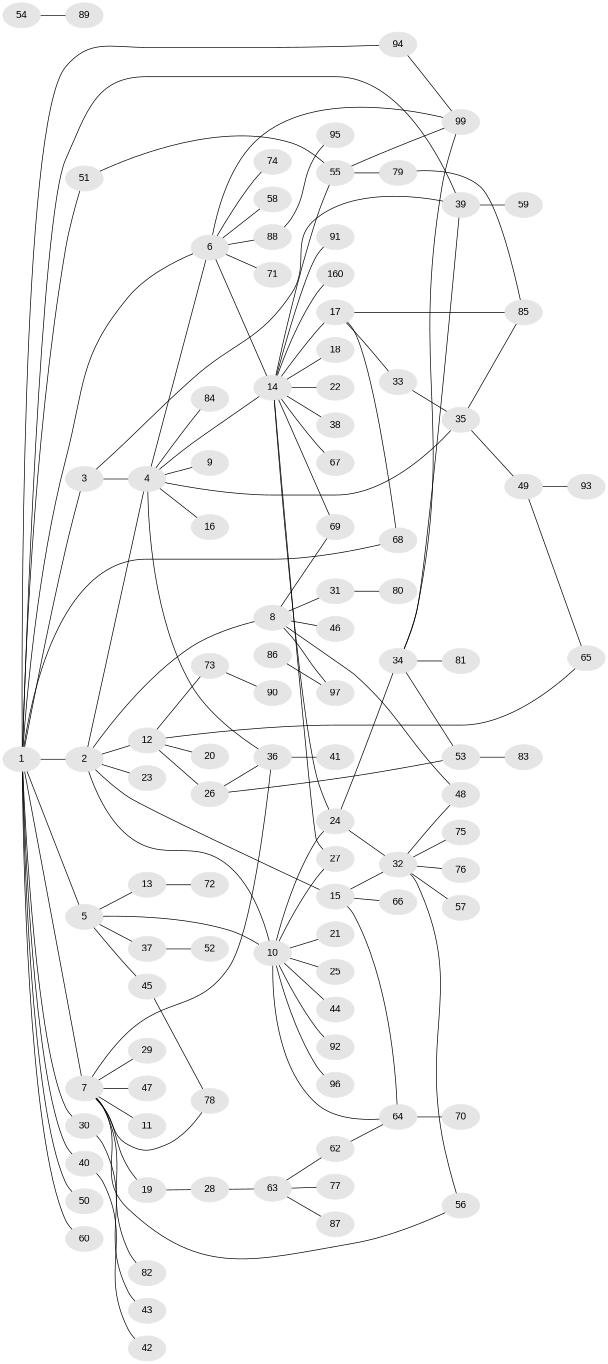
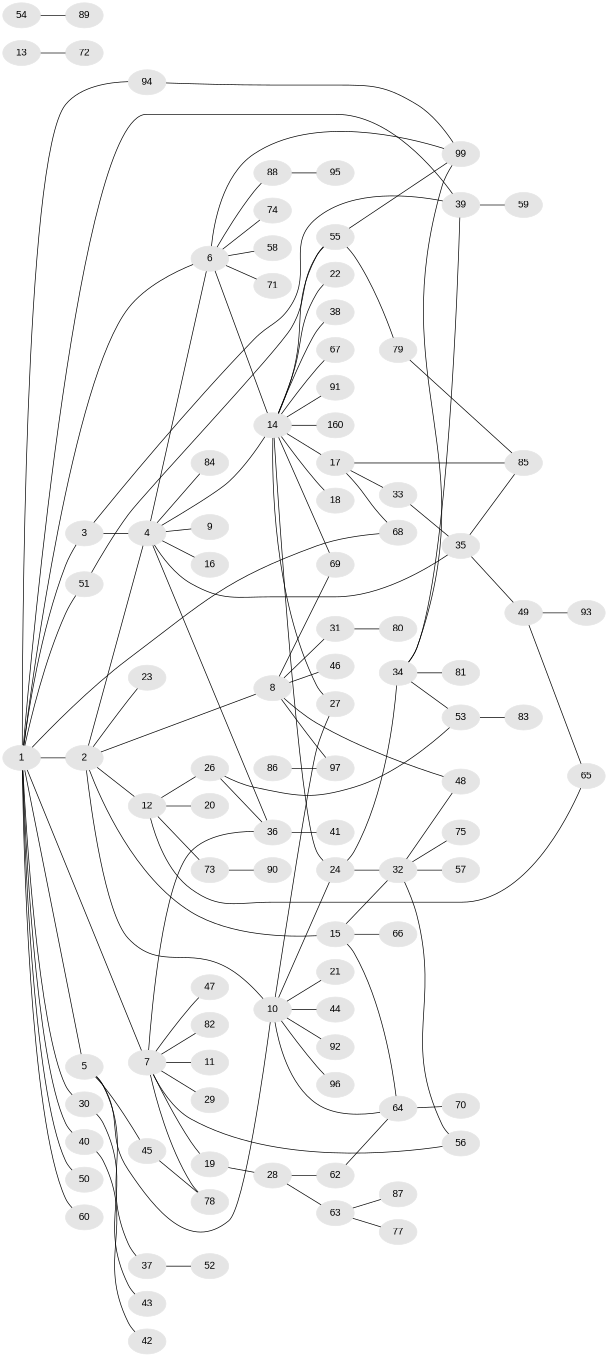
(461, 870) -> none
(116, 901) -> none
(335, 972) -> none
(304, 1169) -> (304, 1176)
